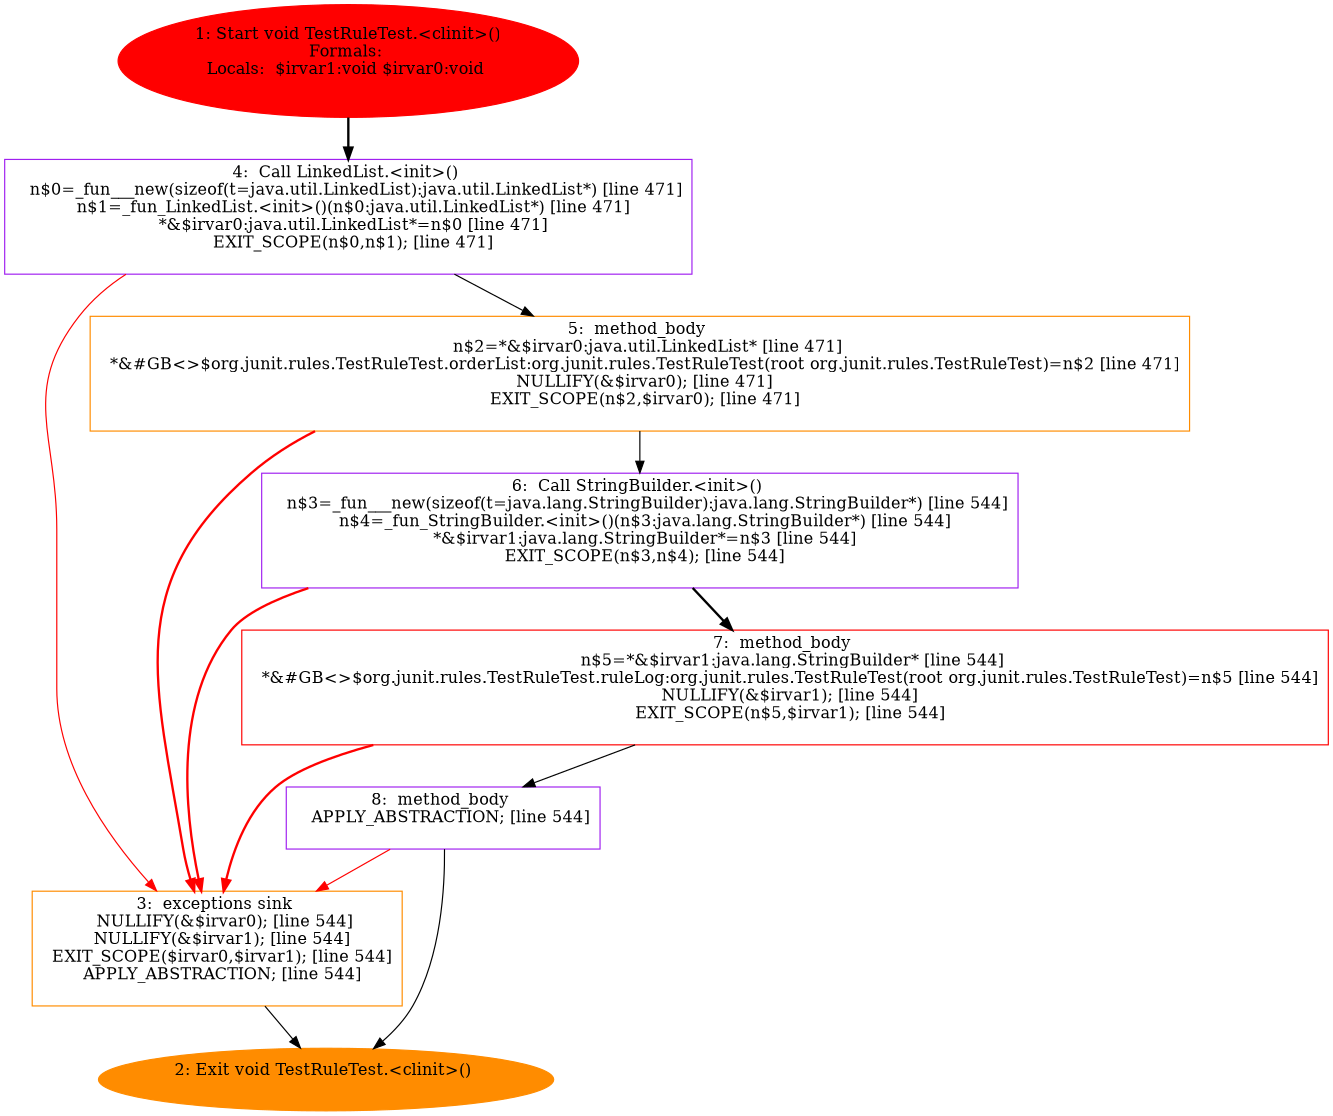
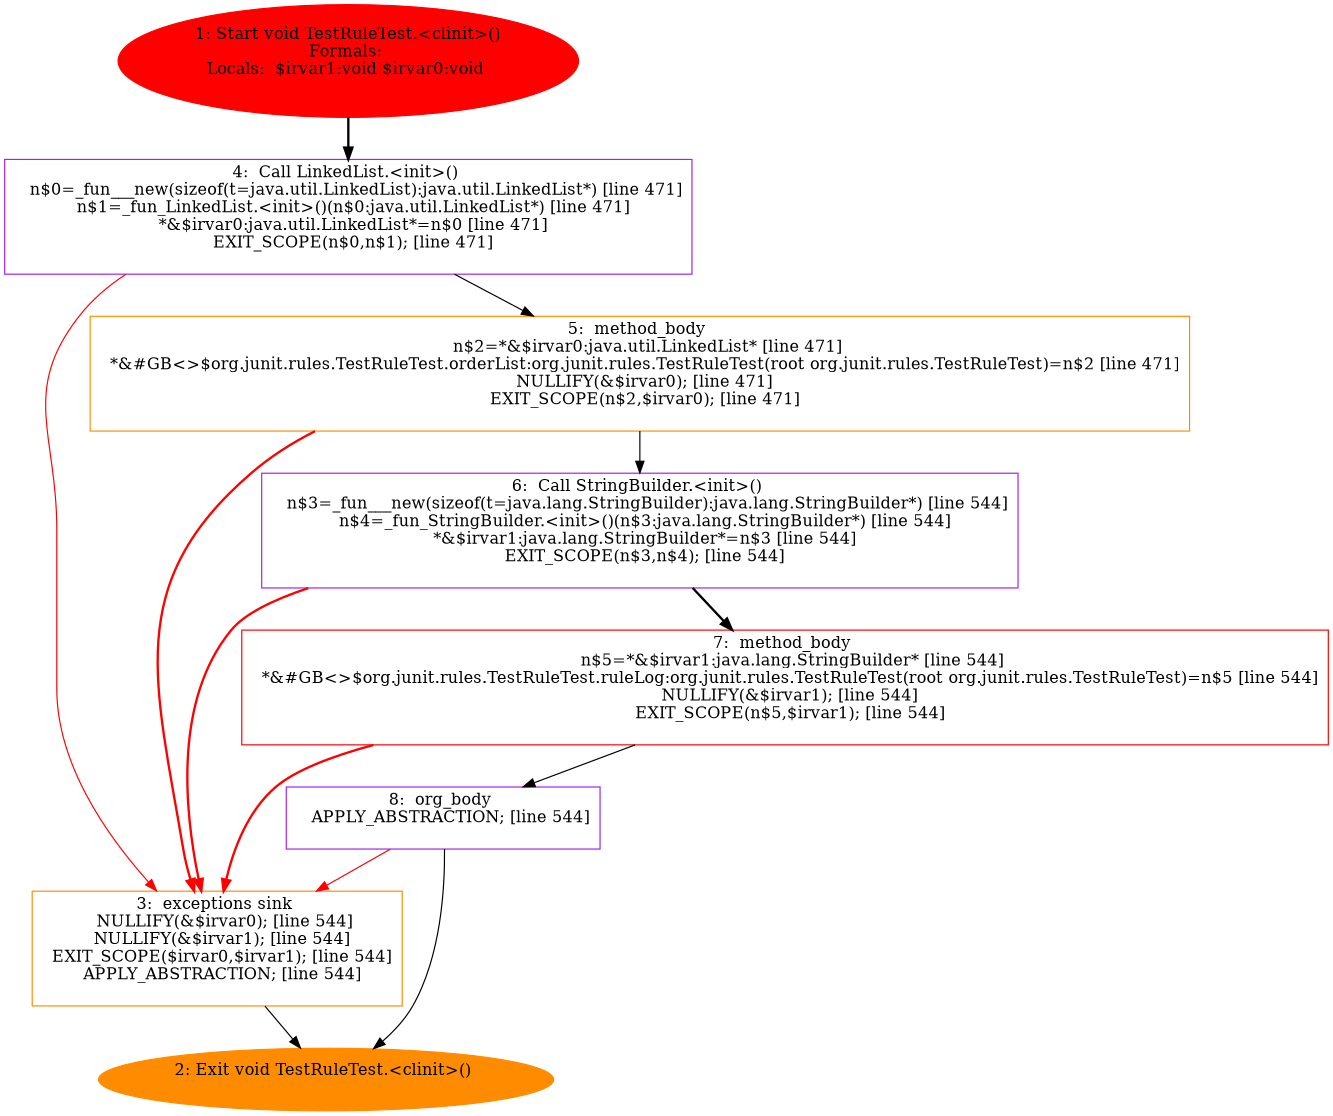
(443, 818) -> (443, 818)
